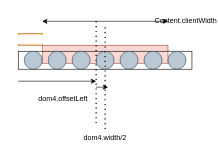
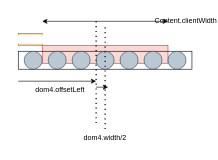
(63, 99) -> (60, 90)
